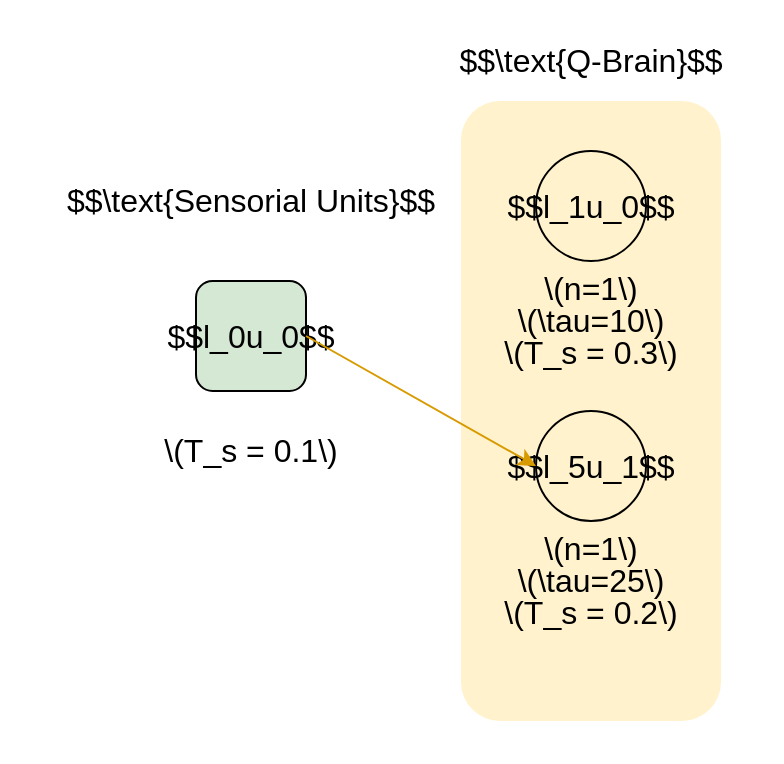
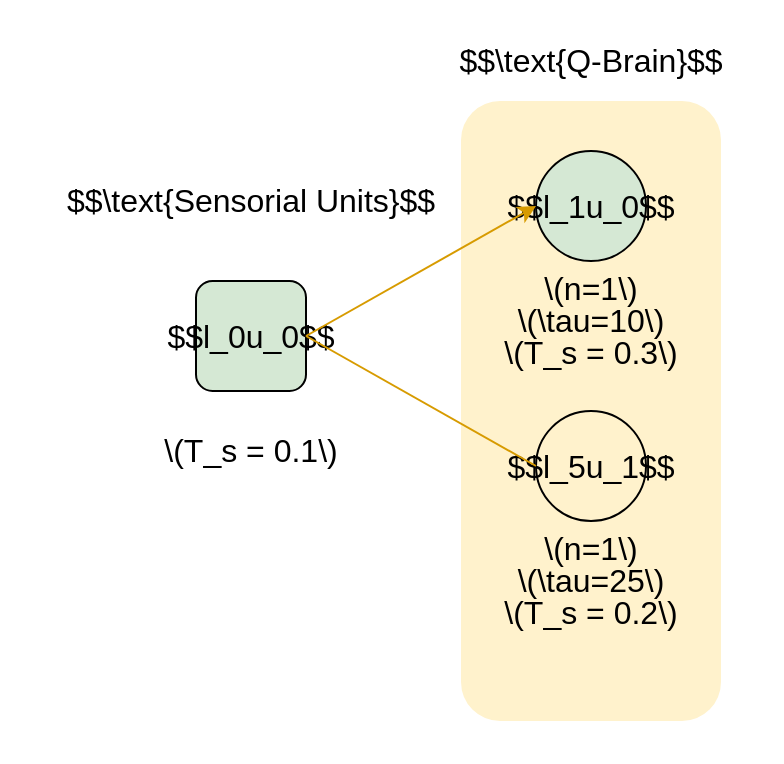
(591, 206) -> (591, 206)
none -> (417, 273)
(523, 459) -> (527, 461)
